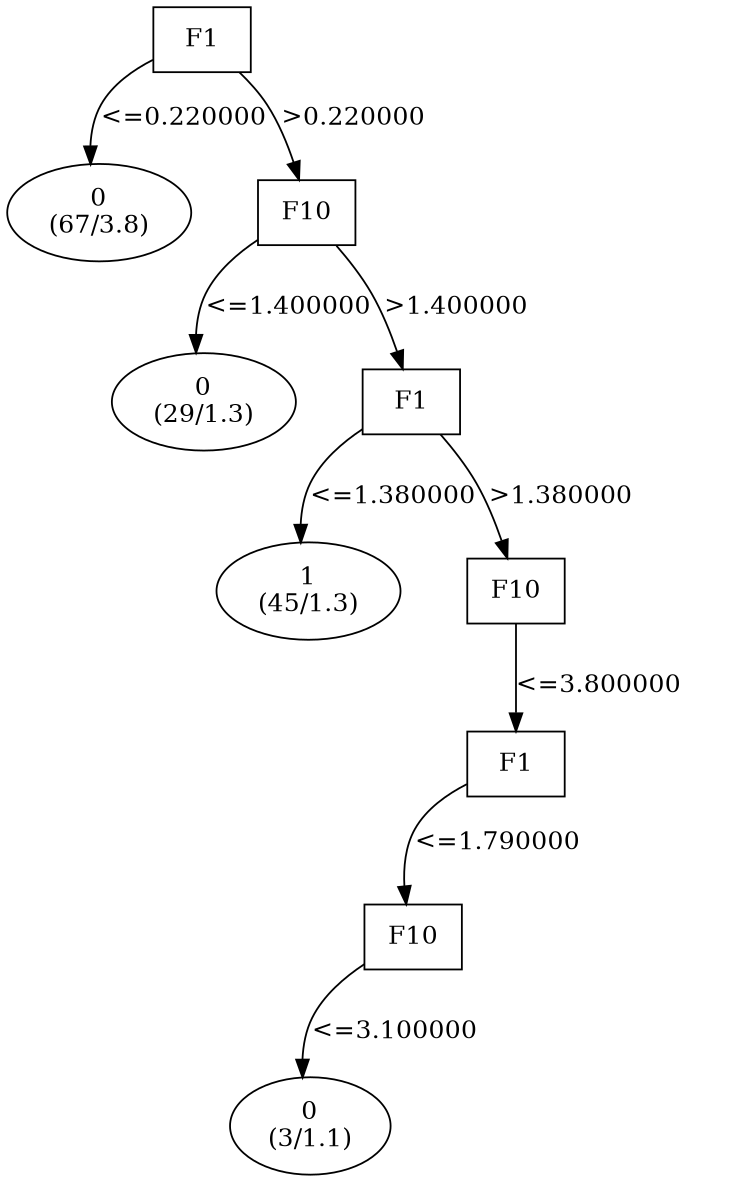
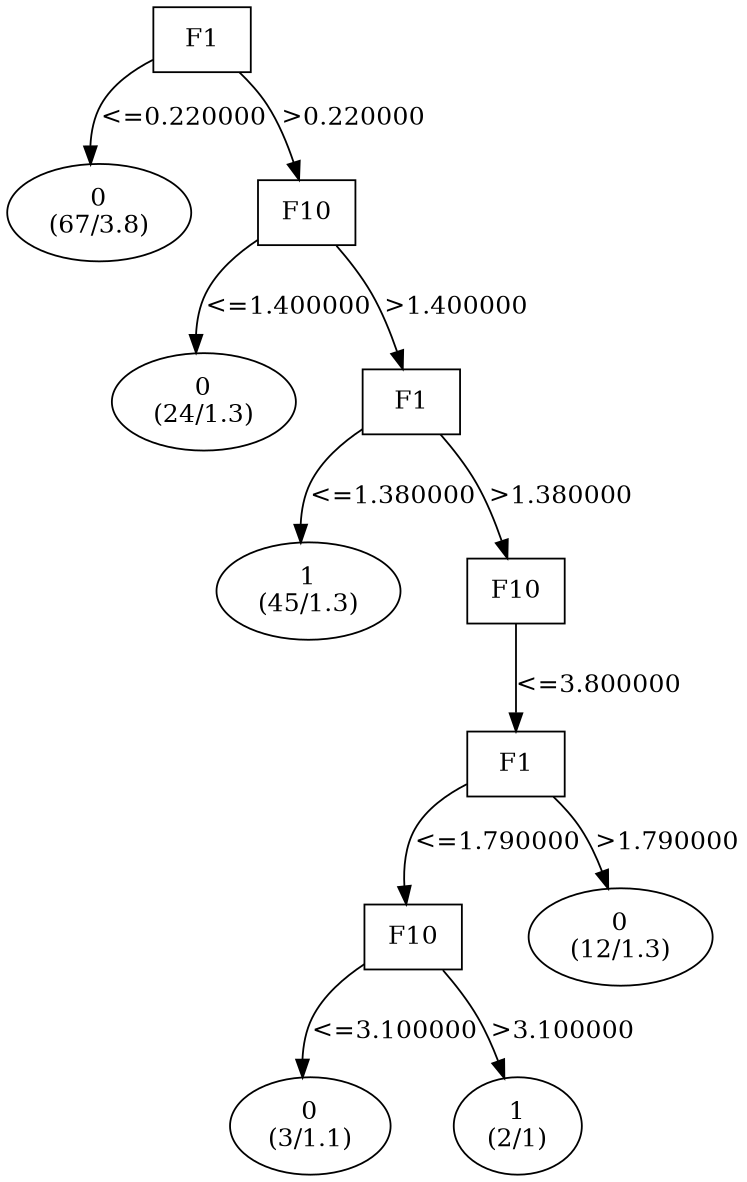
(204, 402) -> (204, 402)
none -> (621, 937)
none -> (518, 1126)
